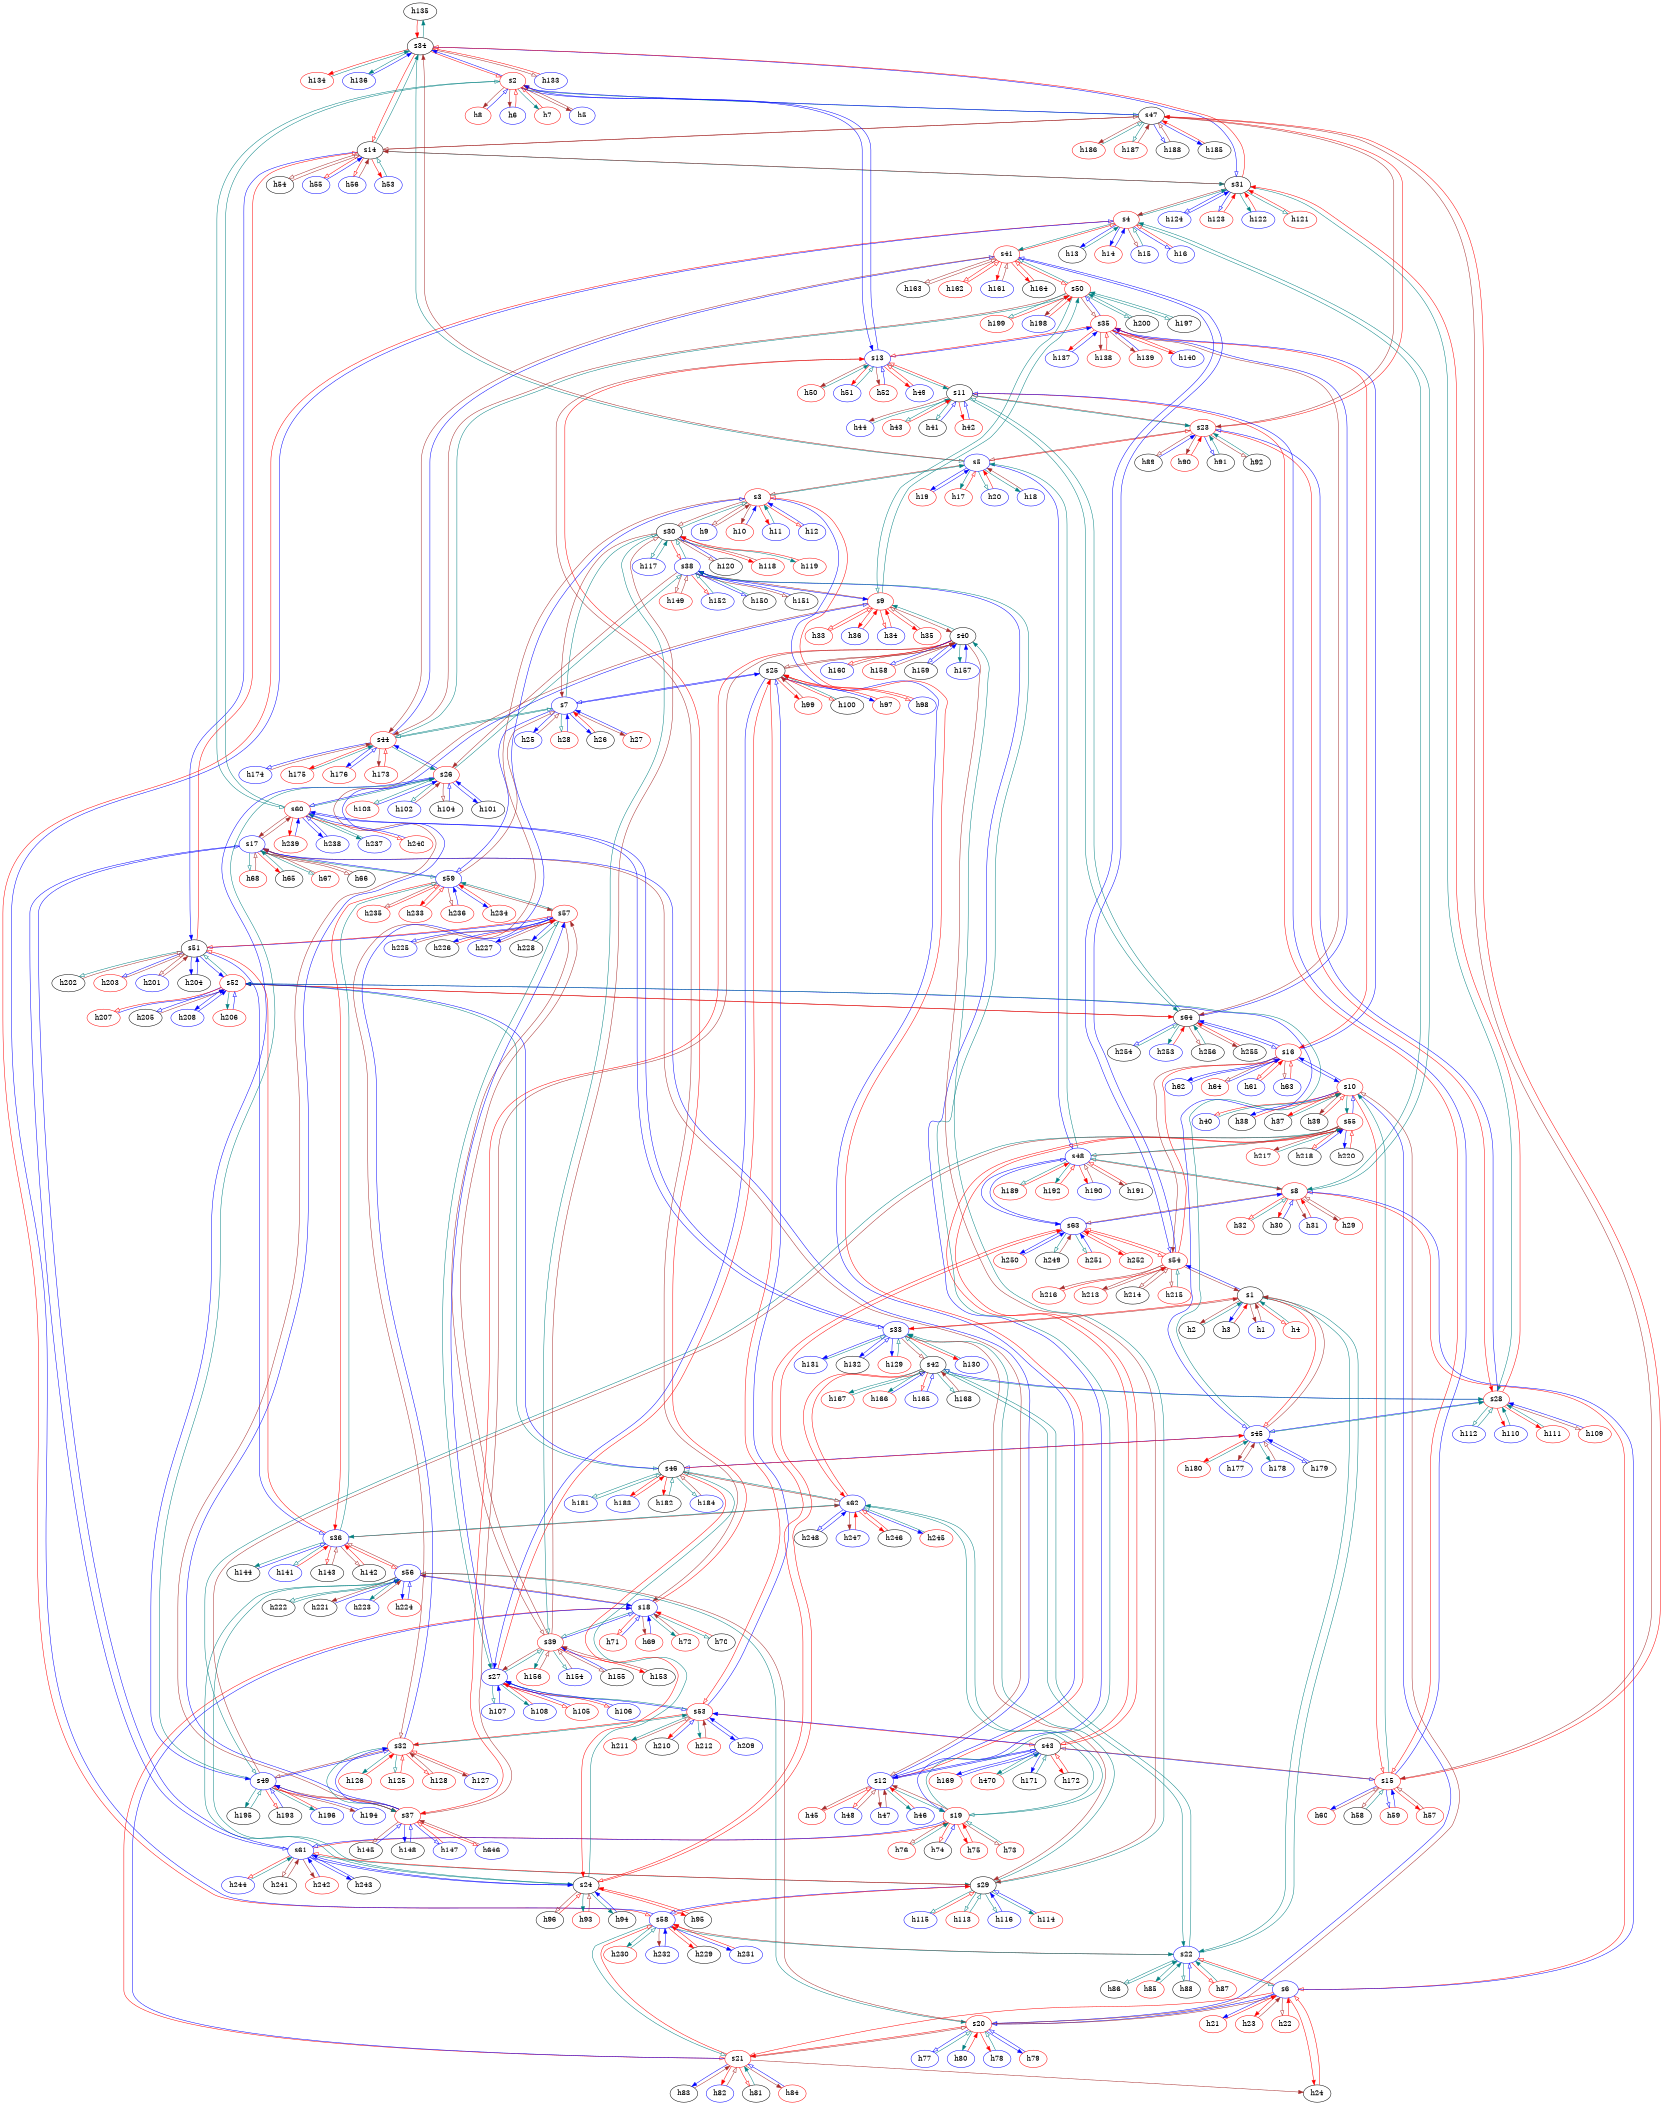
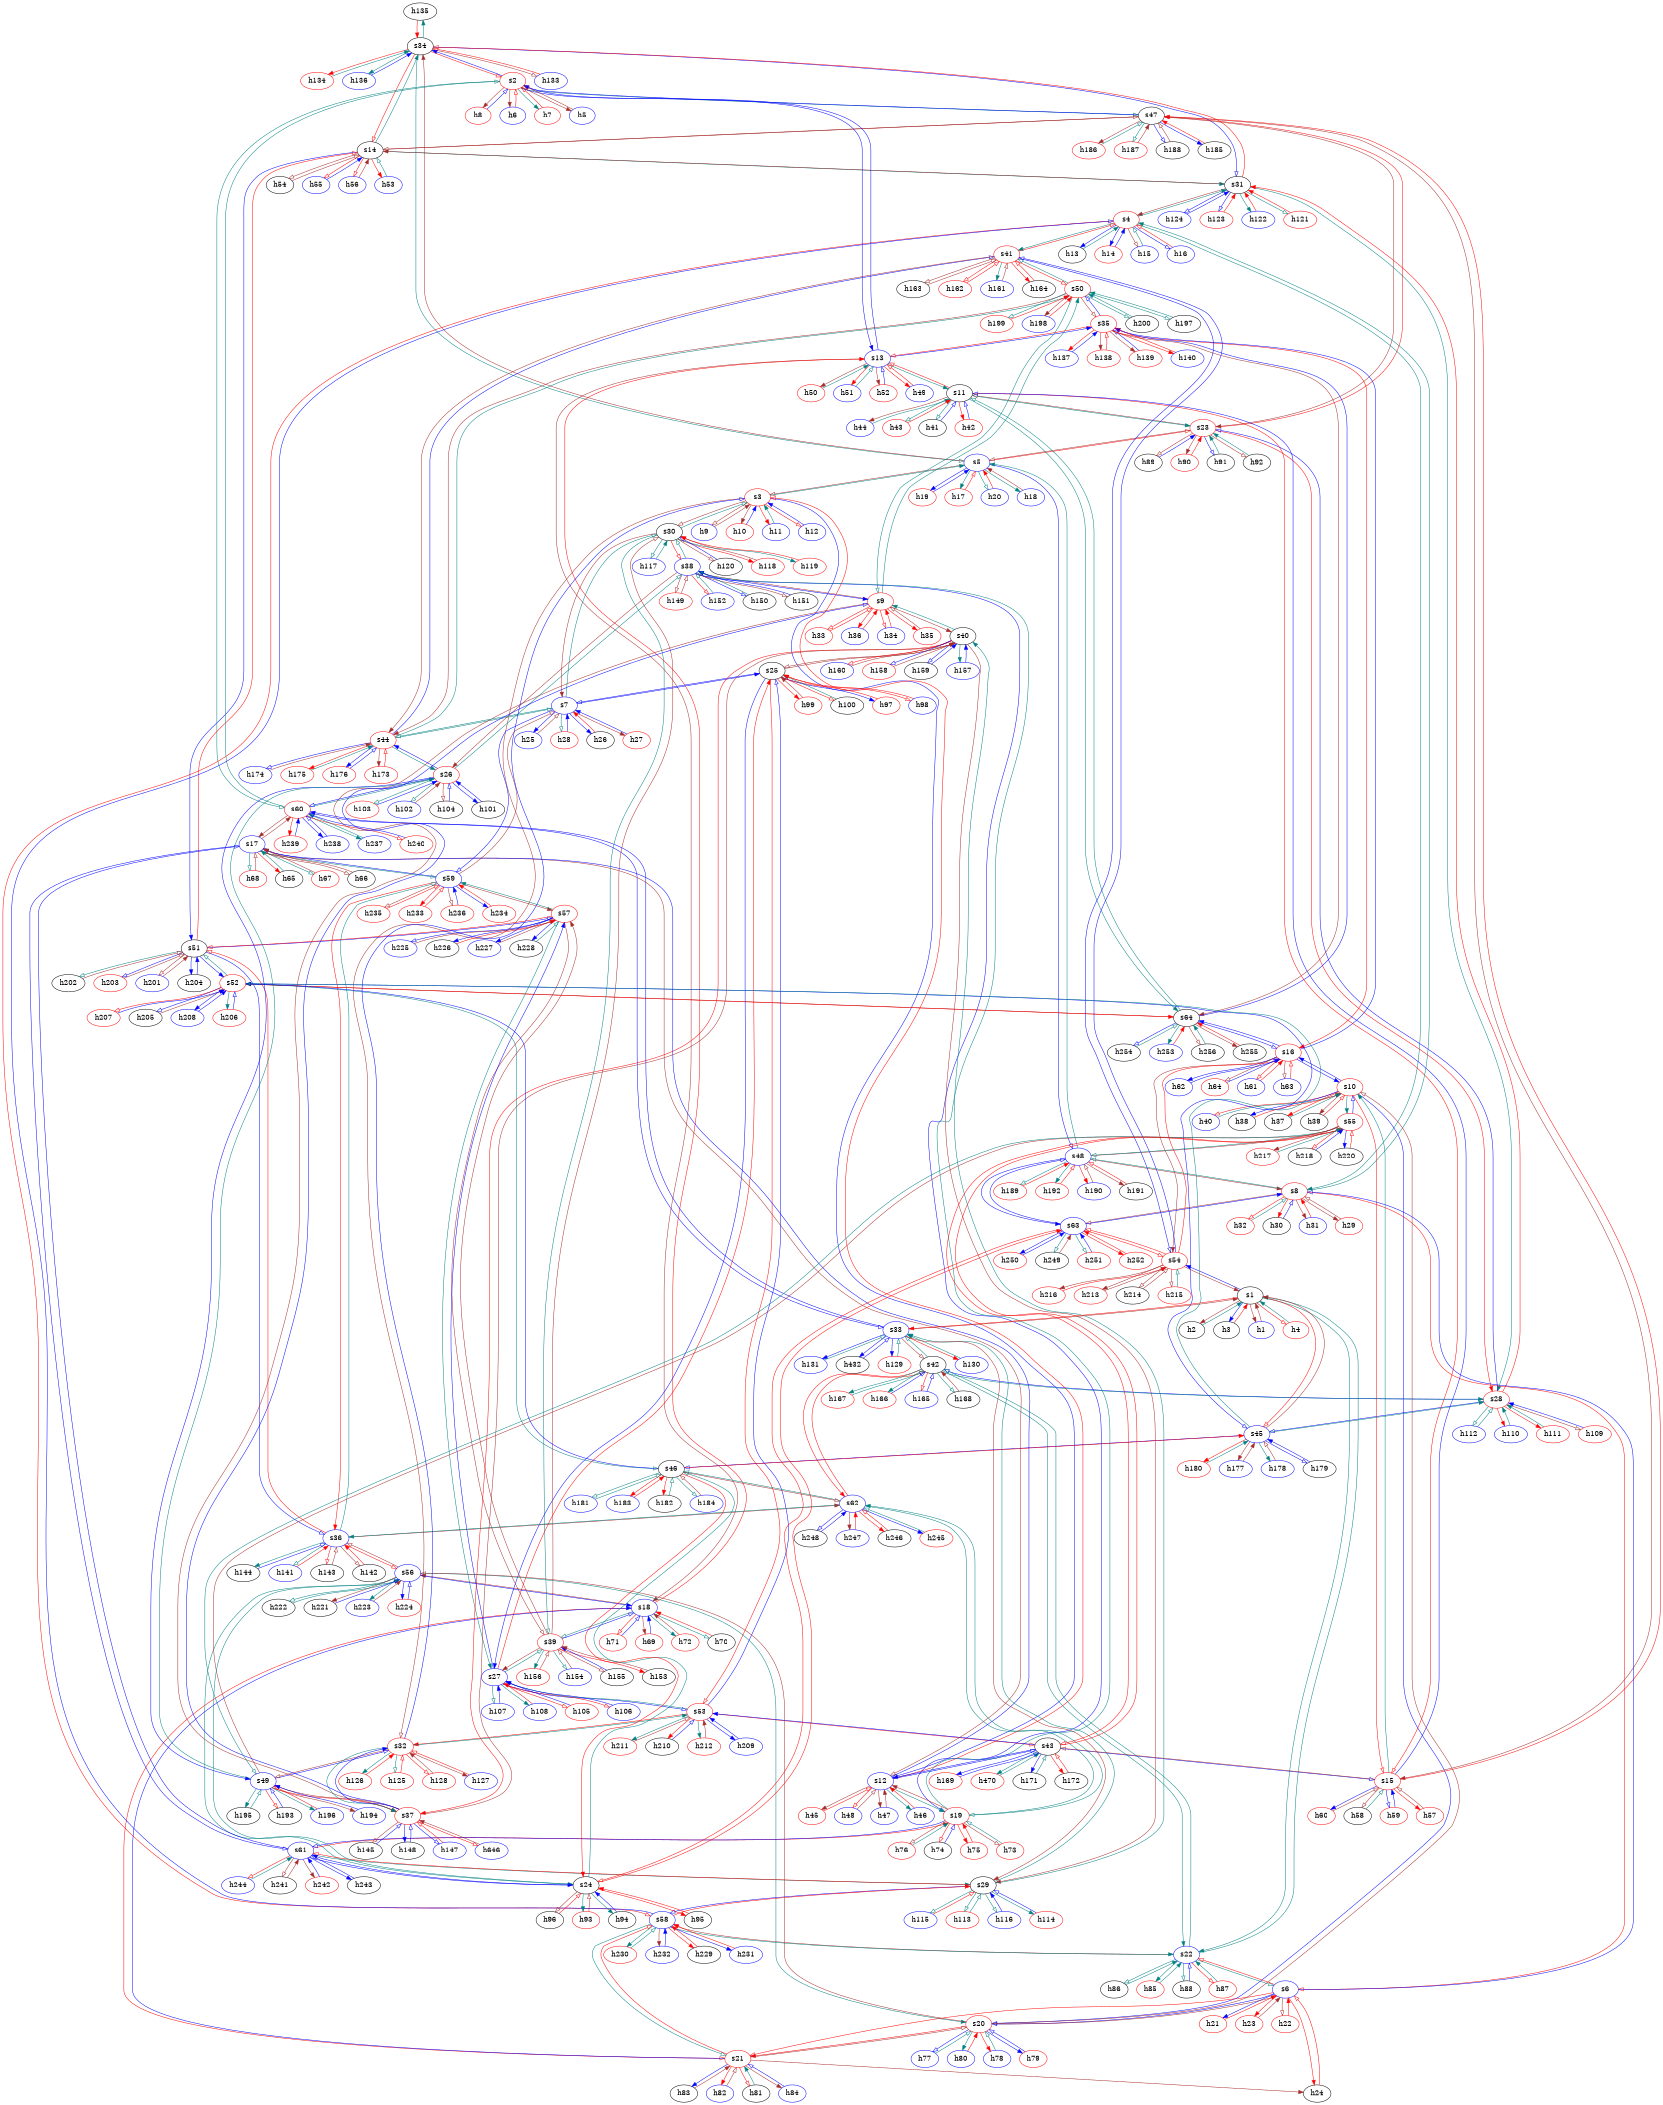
(1000, 269) -> (1000, 269)
(853, 1365) -> (853, 1365)
(792, 2094) -> (792, 2094)
